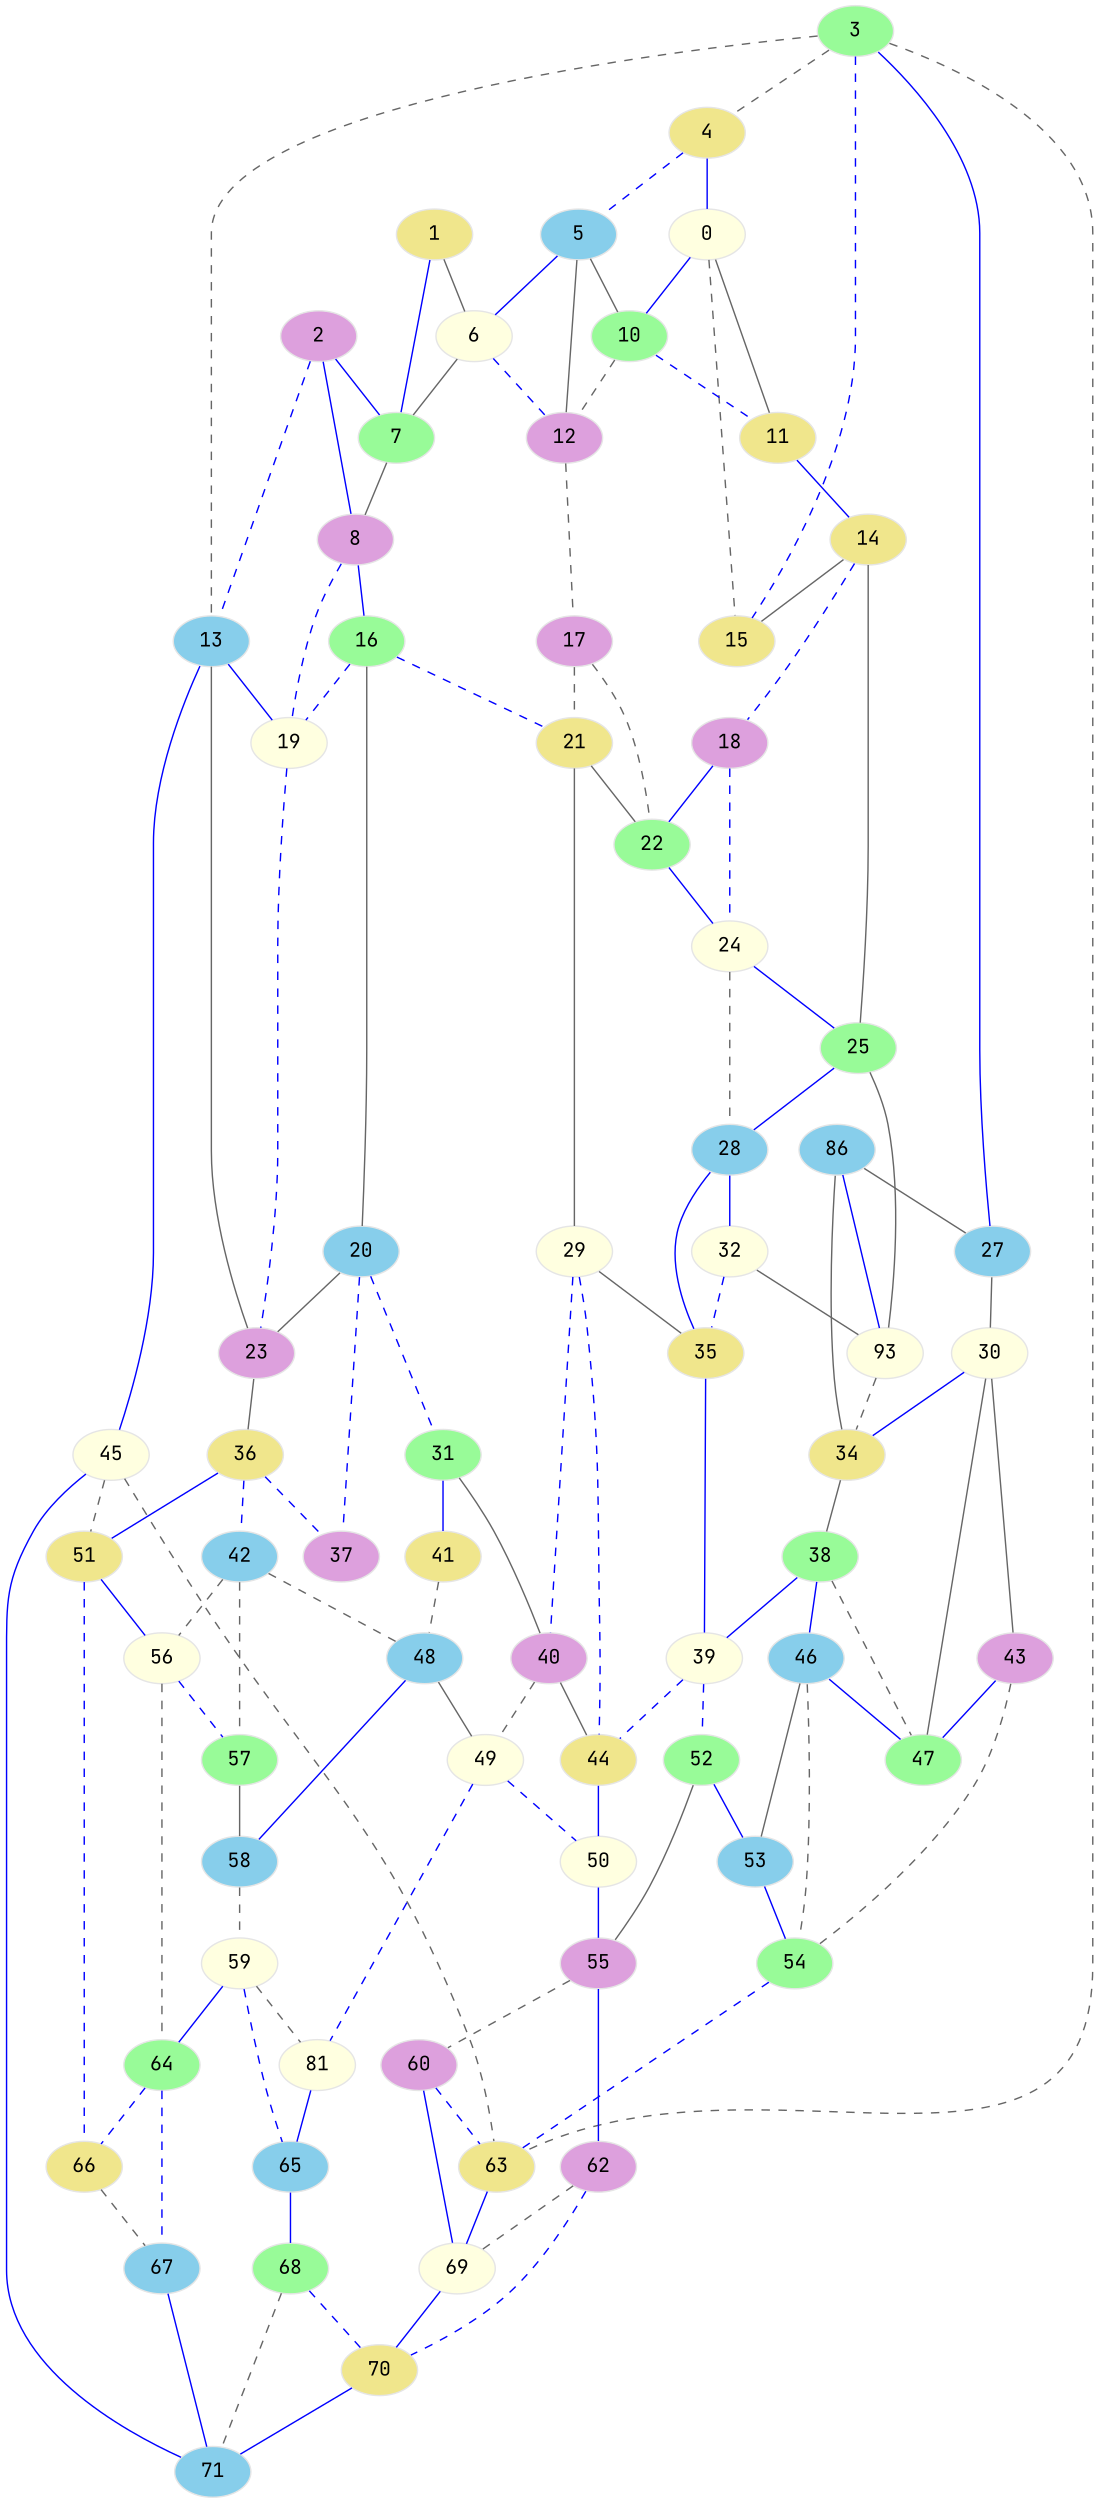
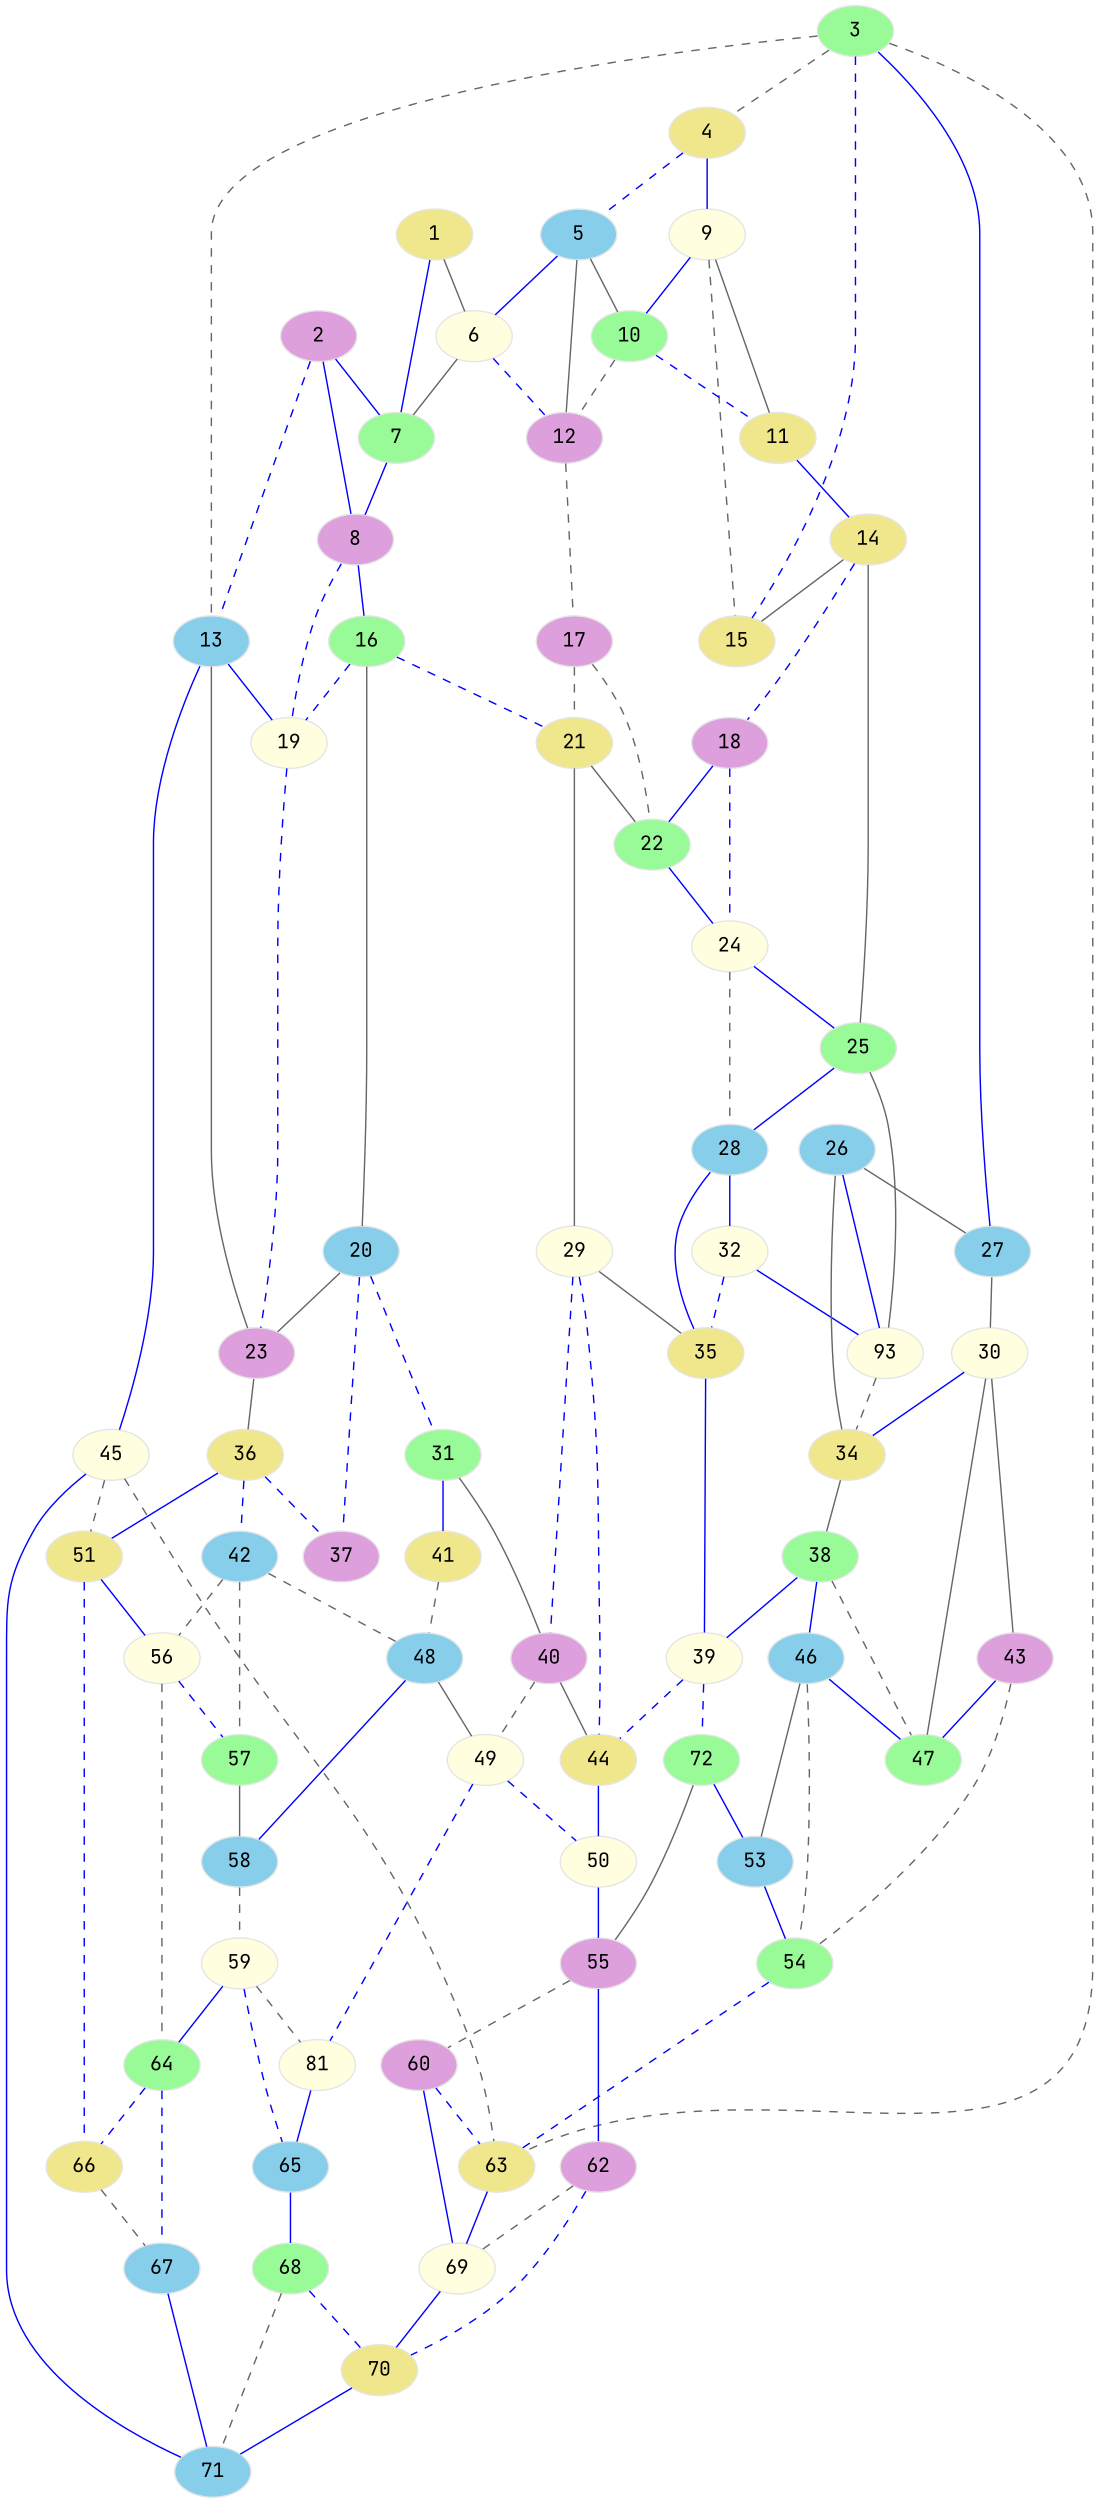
(707, 234) -> (707, 234)
(376, 489) -> (376, 489)
(837, 1150) -> (837, 1150)
(808, 1302) -> (808, 1302)
(702, 1760) -> (702, 1760)
